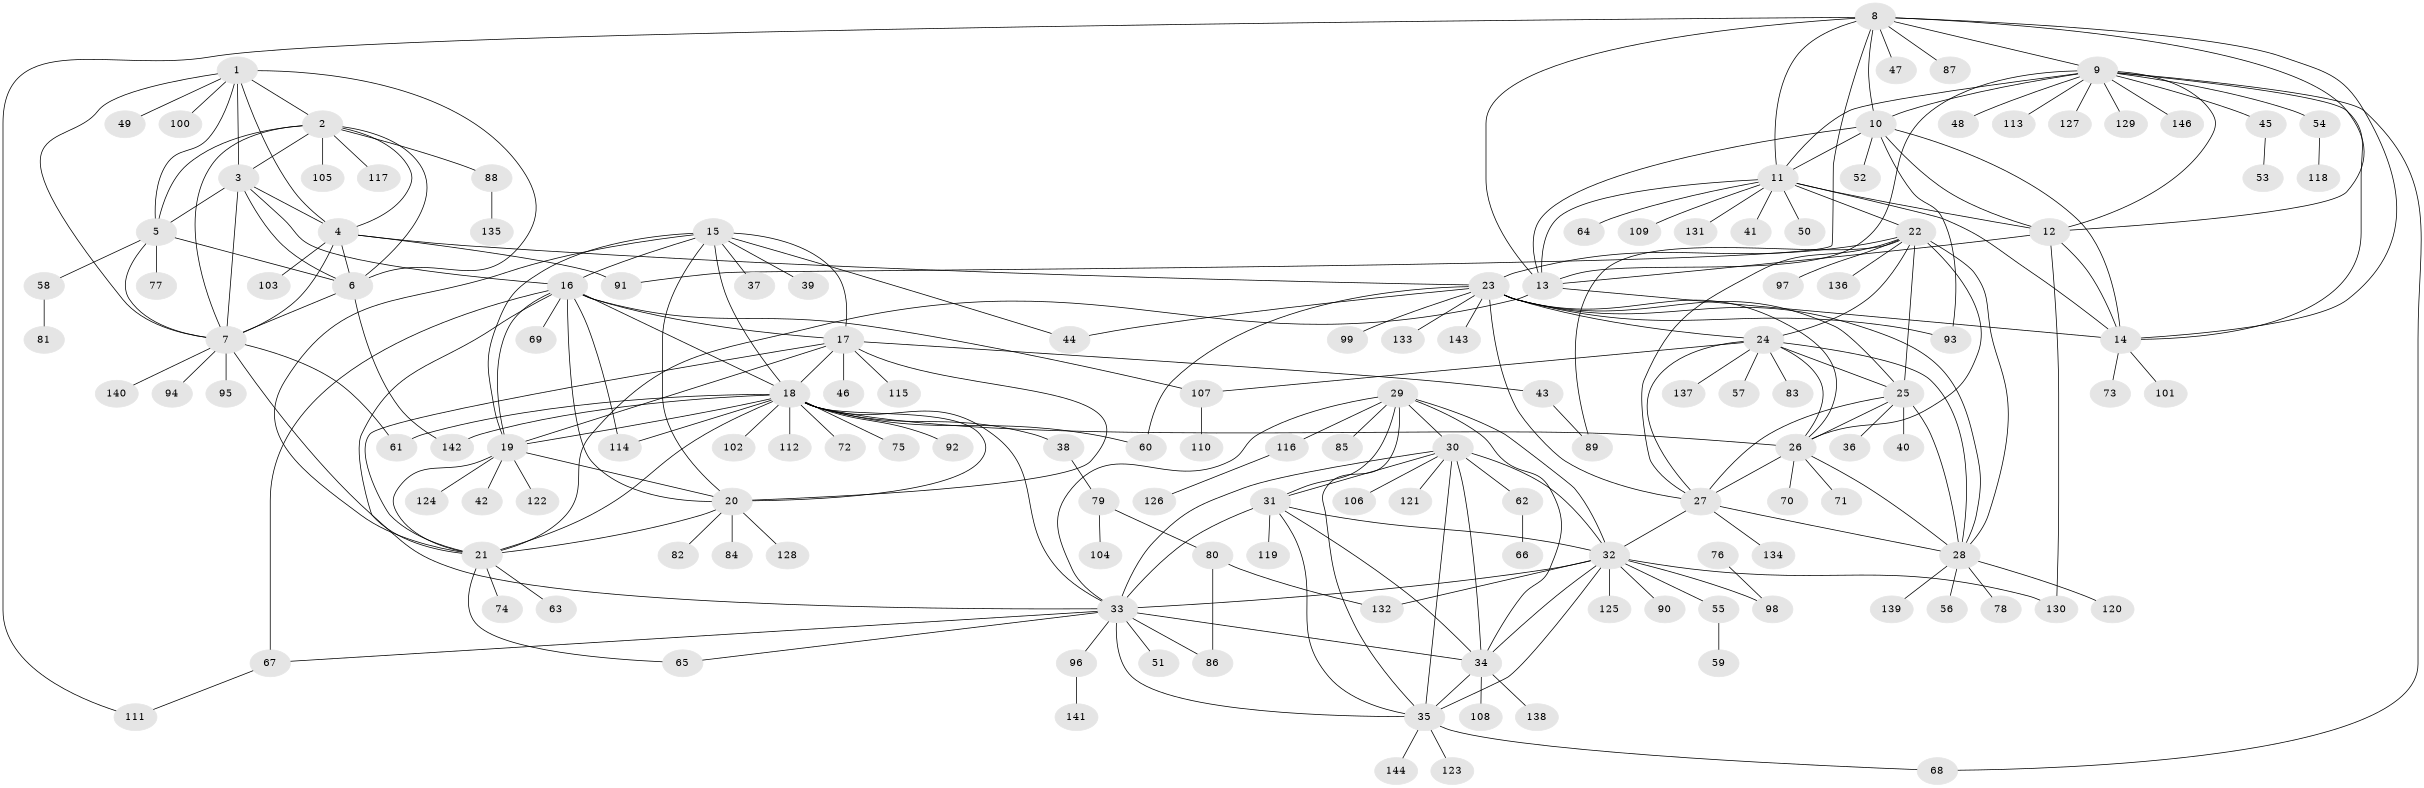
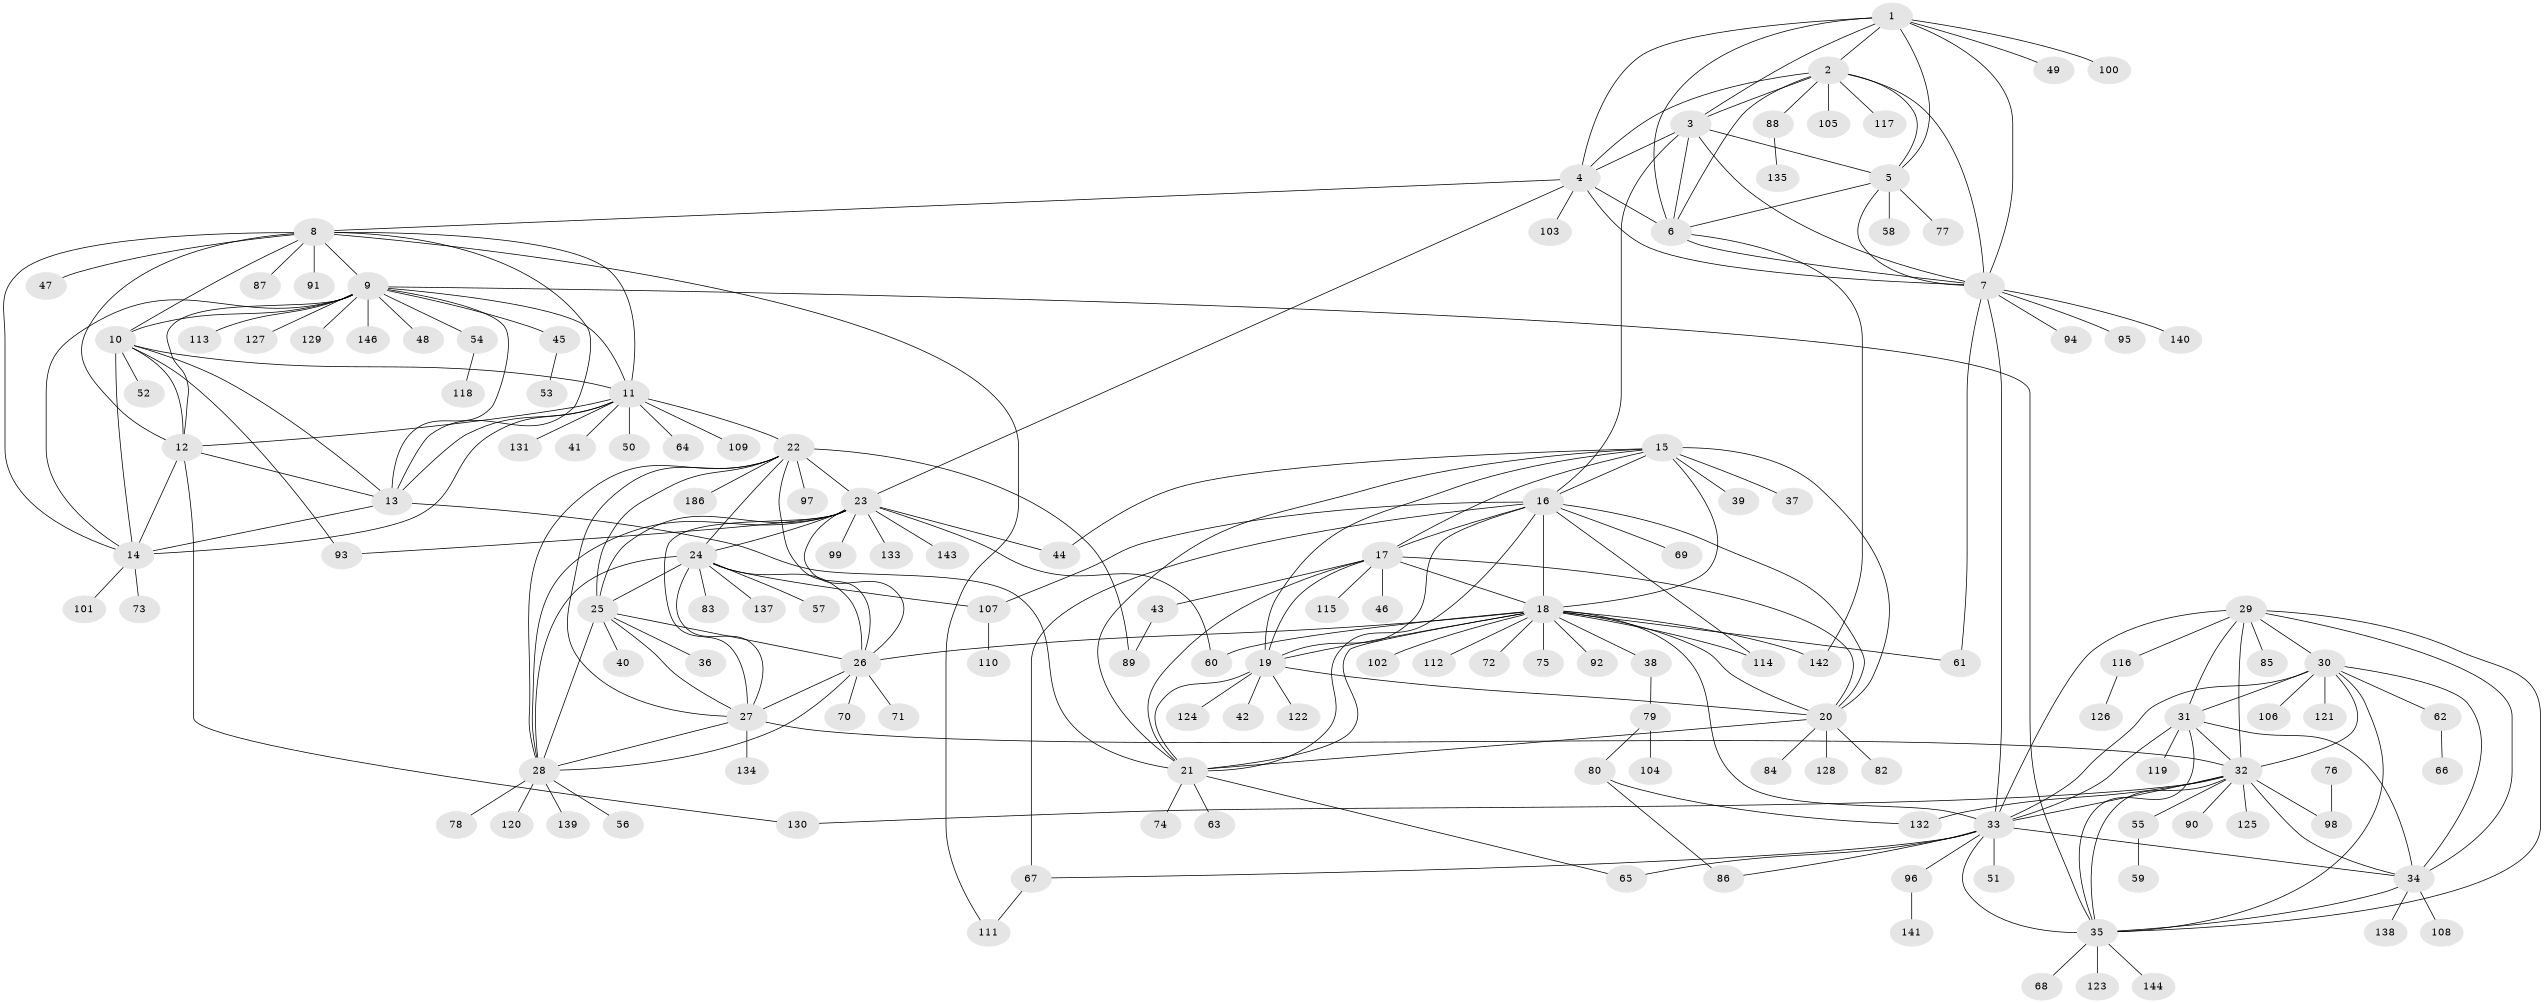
(483, 252) -> (947, 205)
(1839, 286) -> (695, 502)
(44, 340) -> none
(2418, 499) -> (1482, 318)
